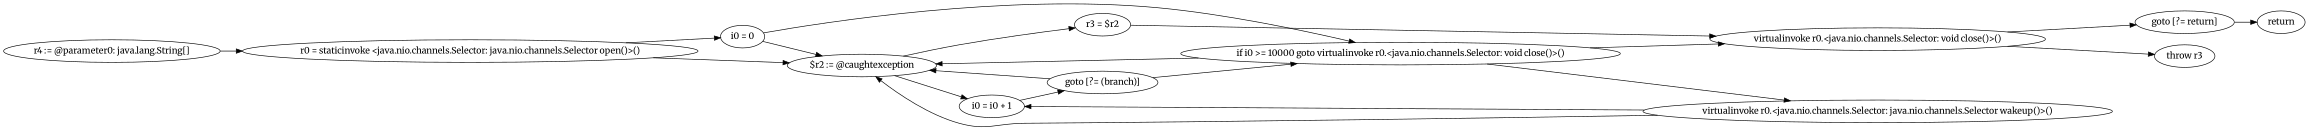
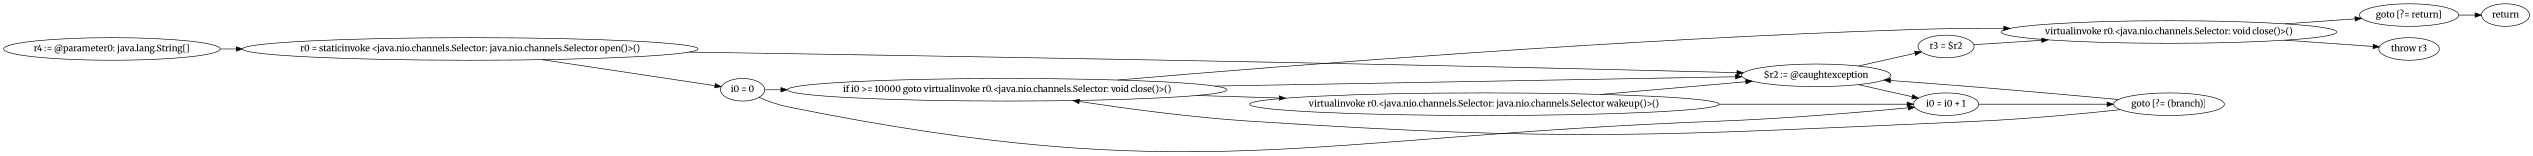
(789, 48) -> (1332, 146)
